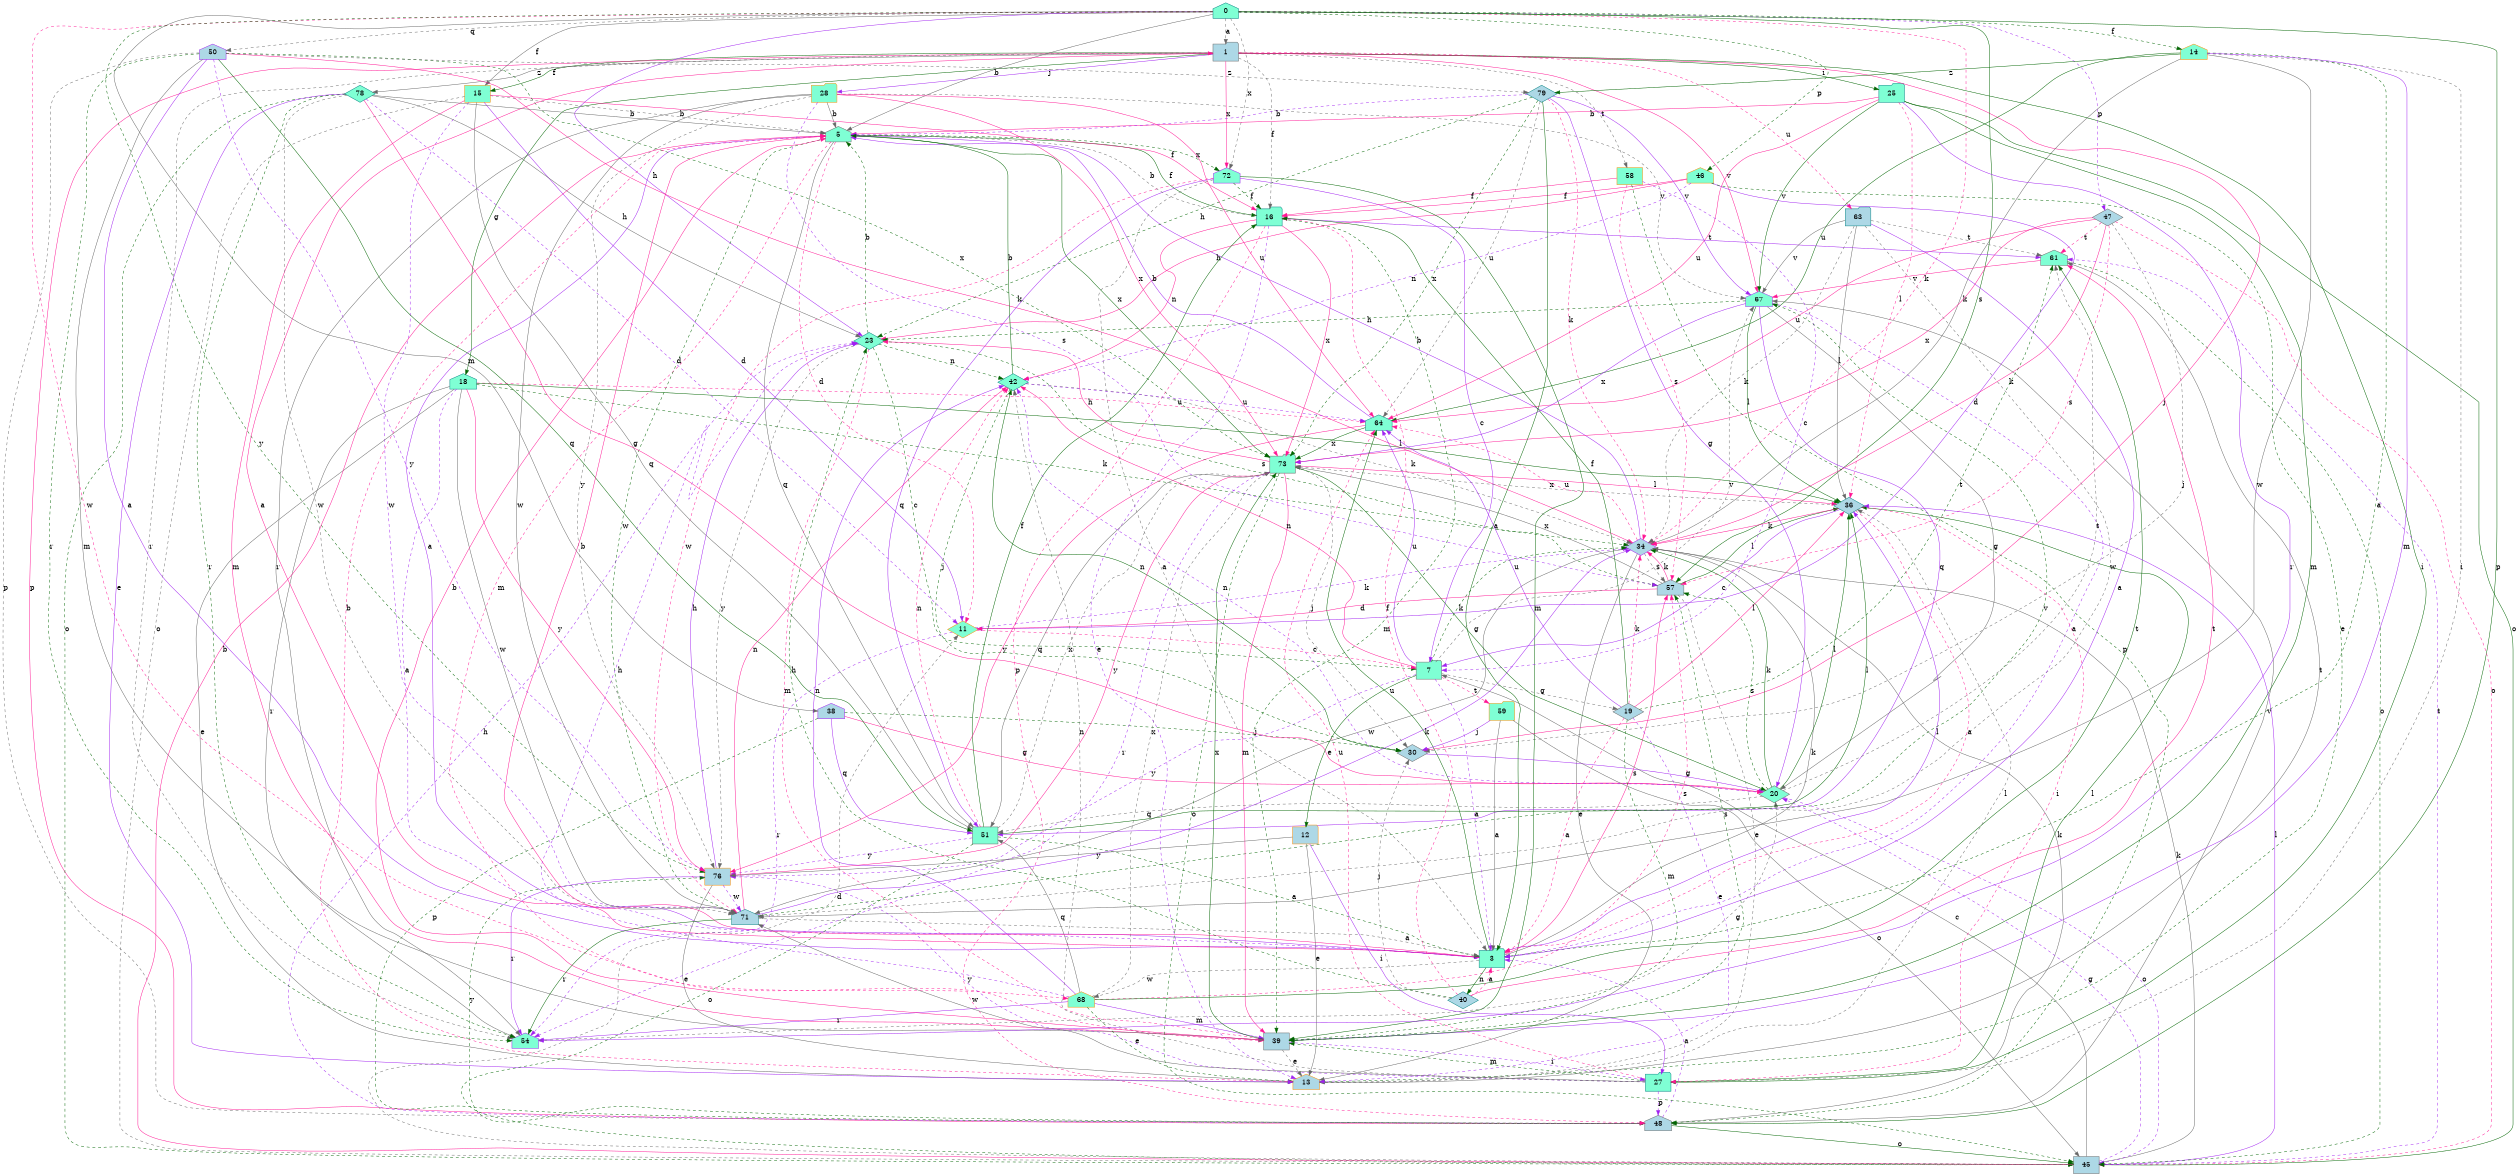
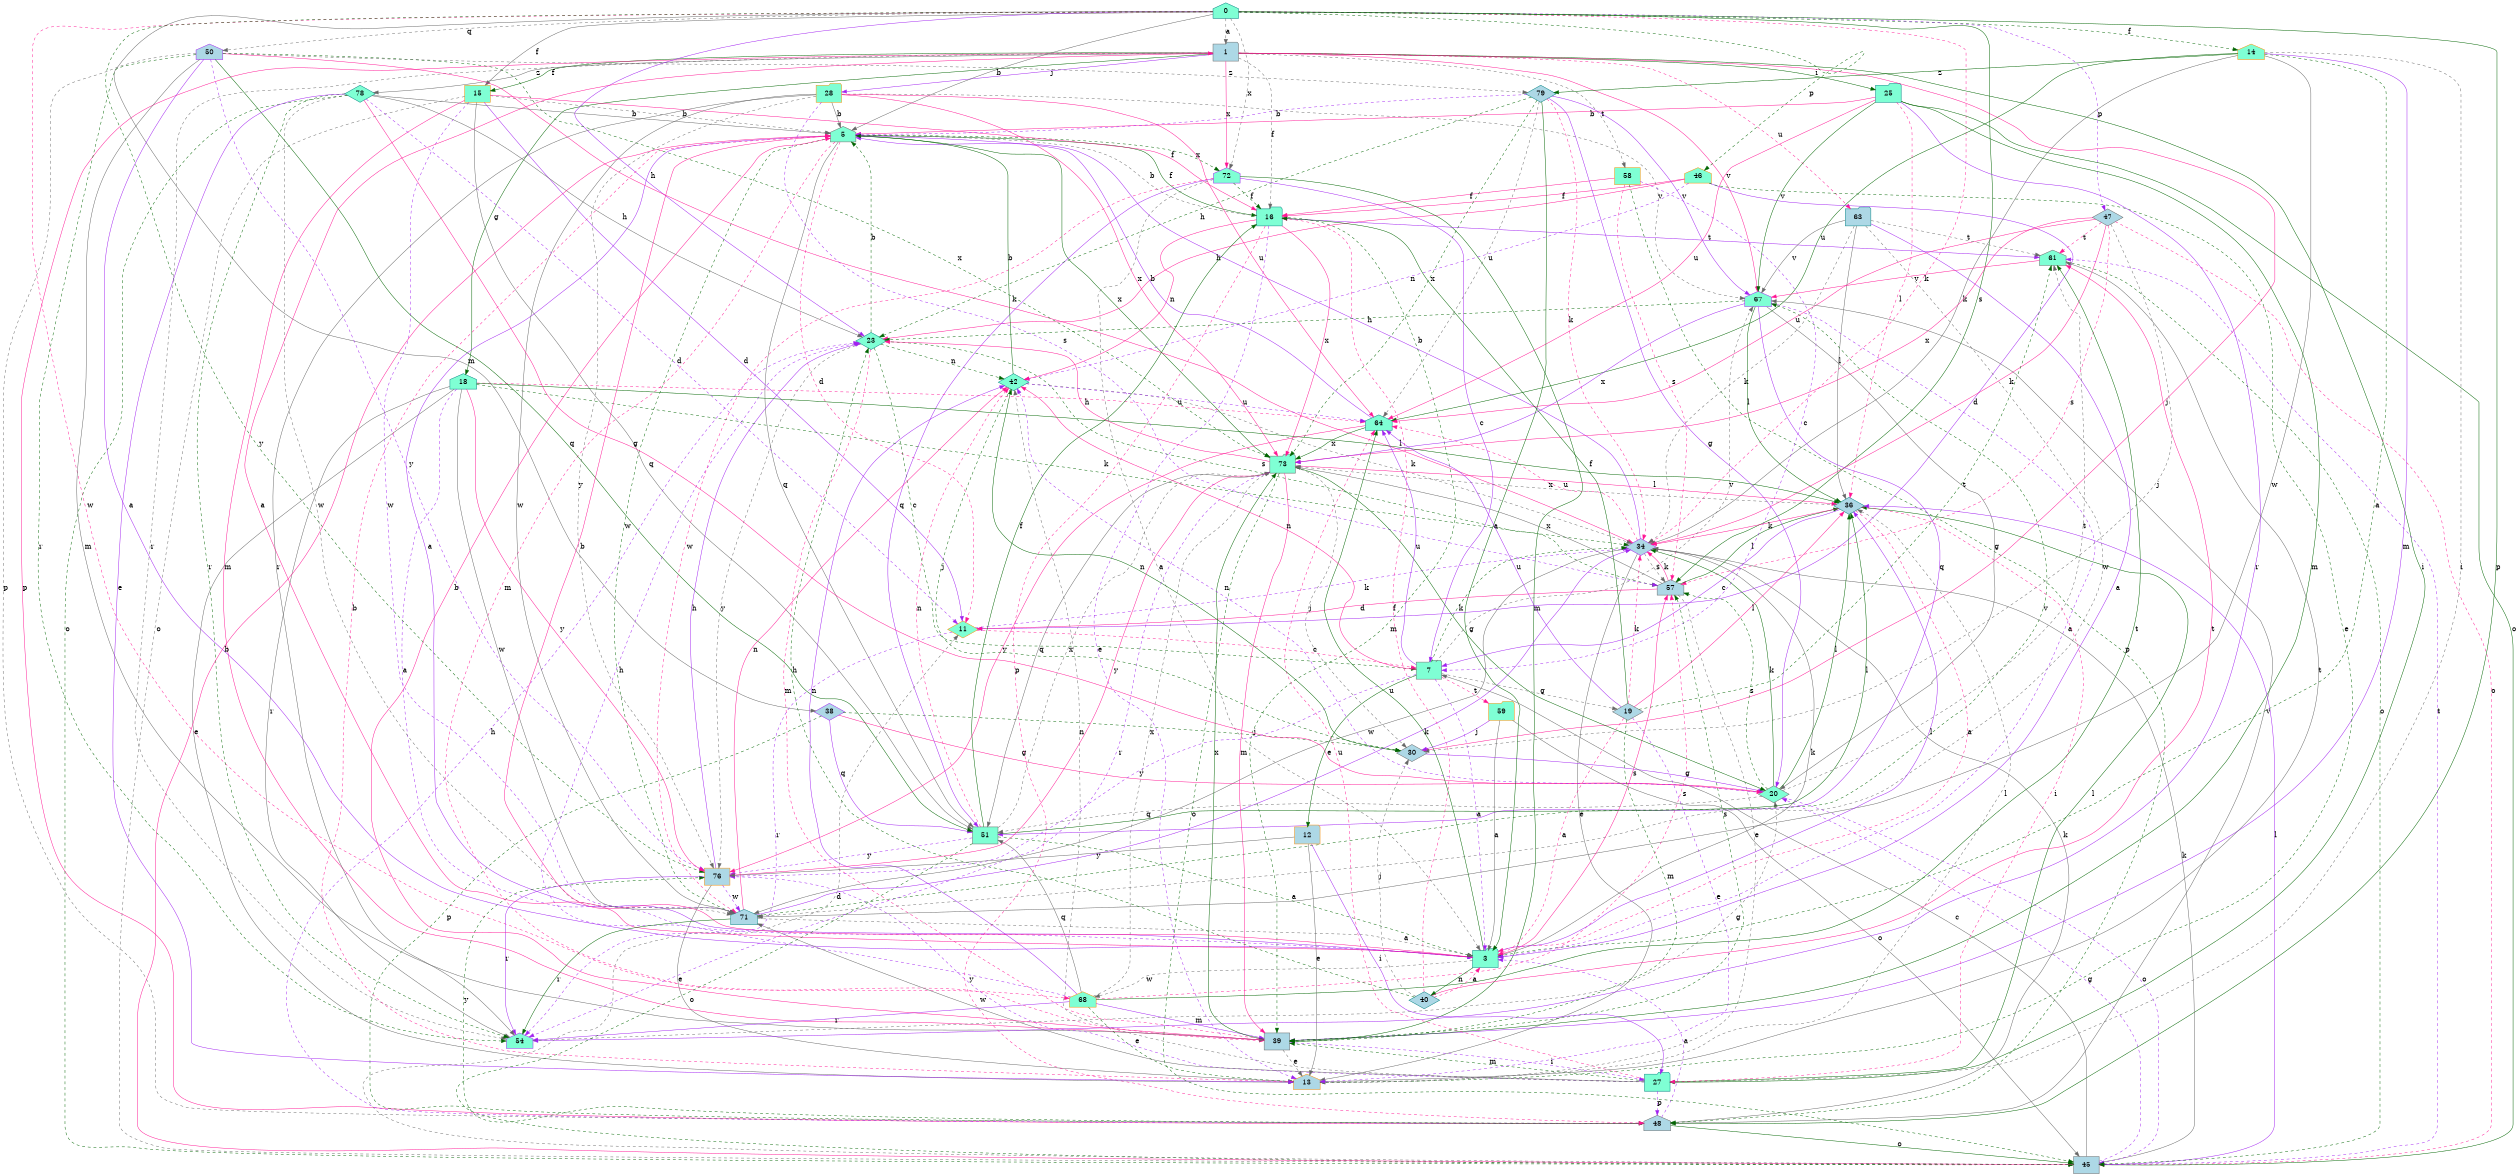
(831, 712) -> (829, 712)
